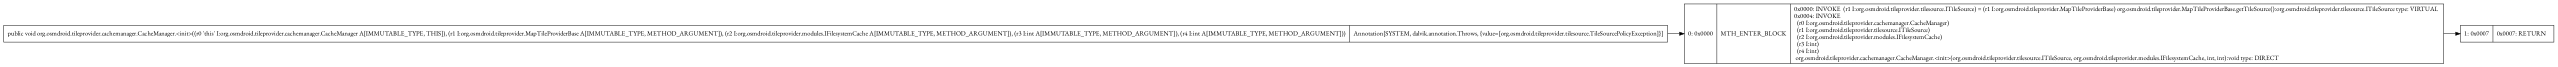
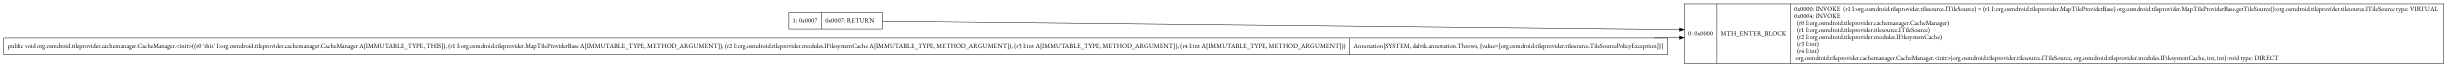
(2450, 34) -> (1281, 25)
